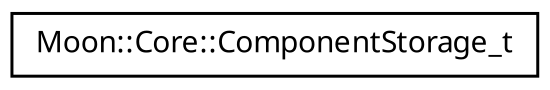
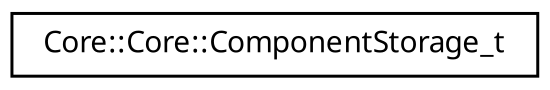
(275, 45) -> (275, 45)
